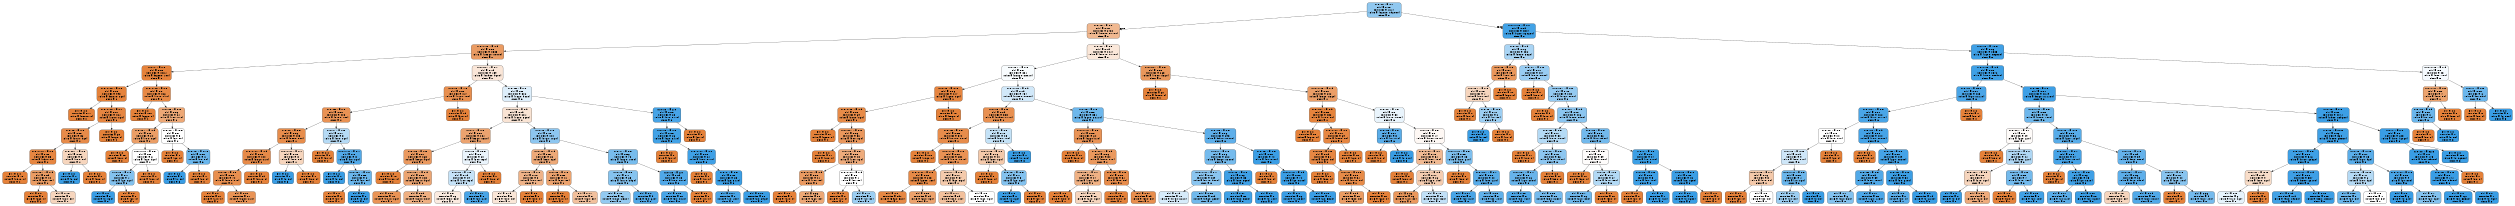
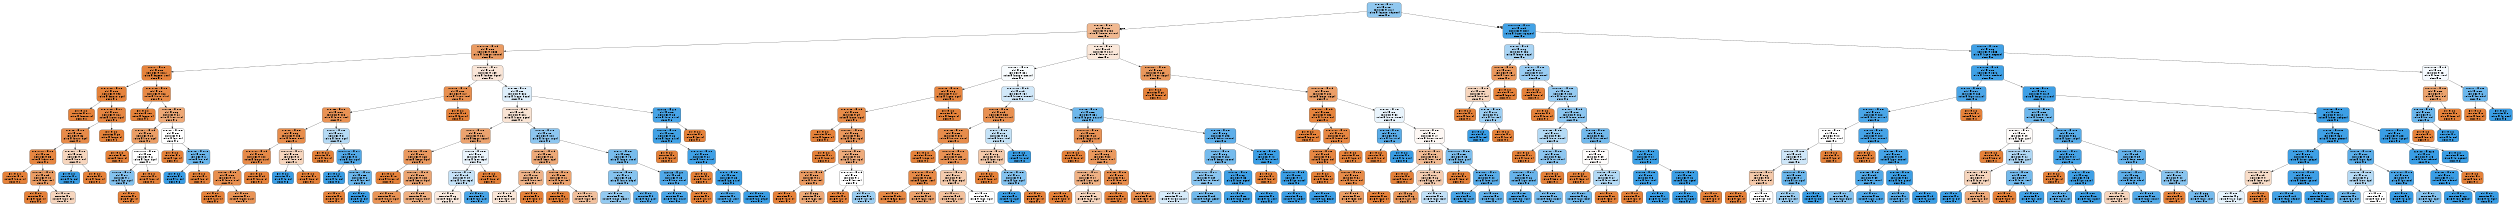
(103, 198) -> none
